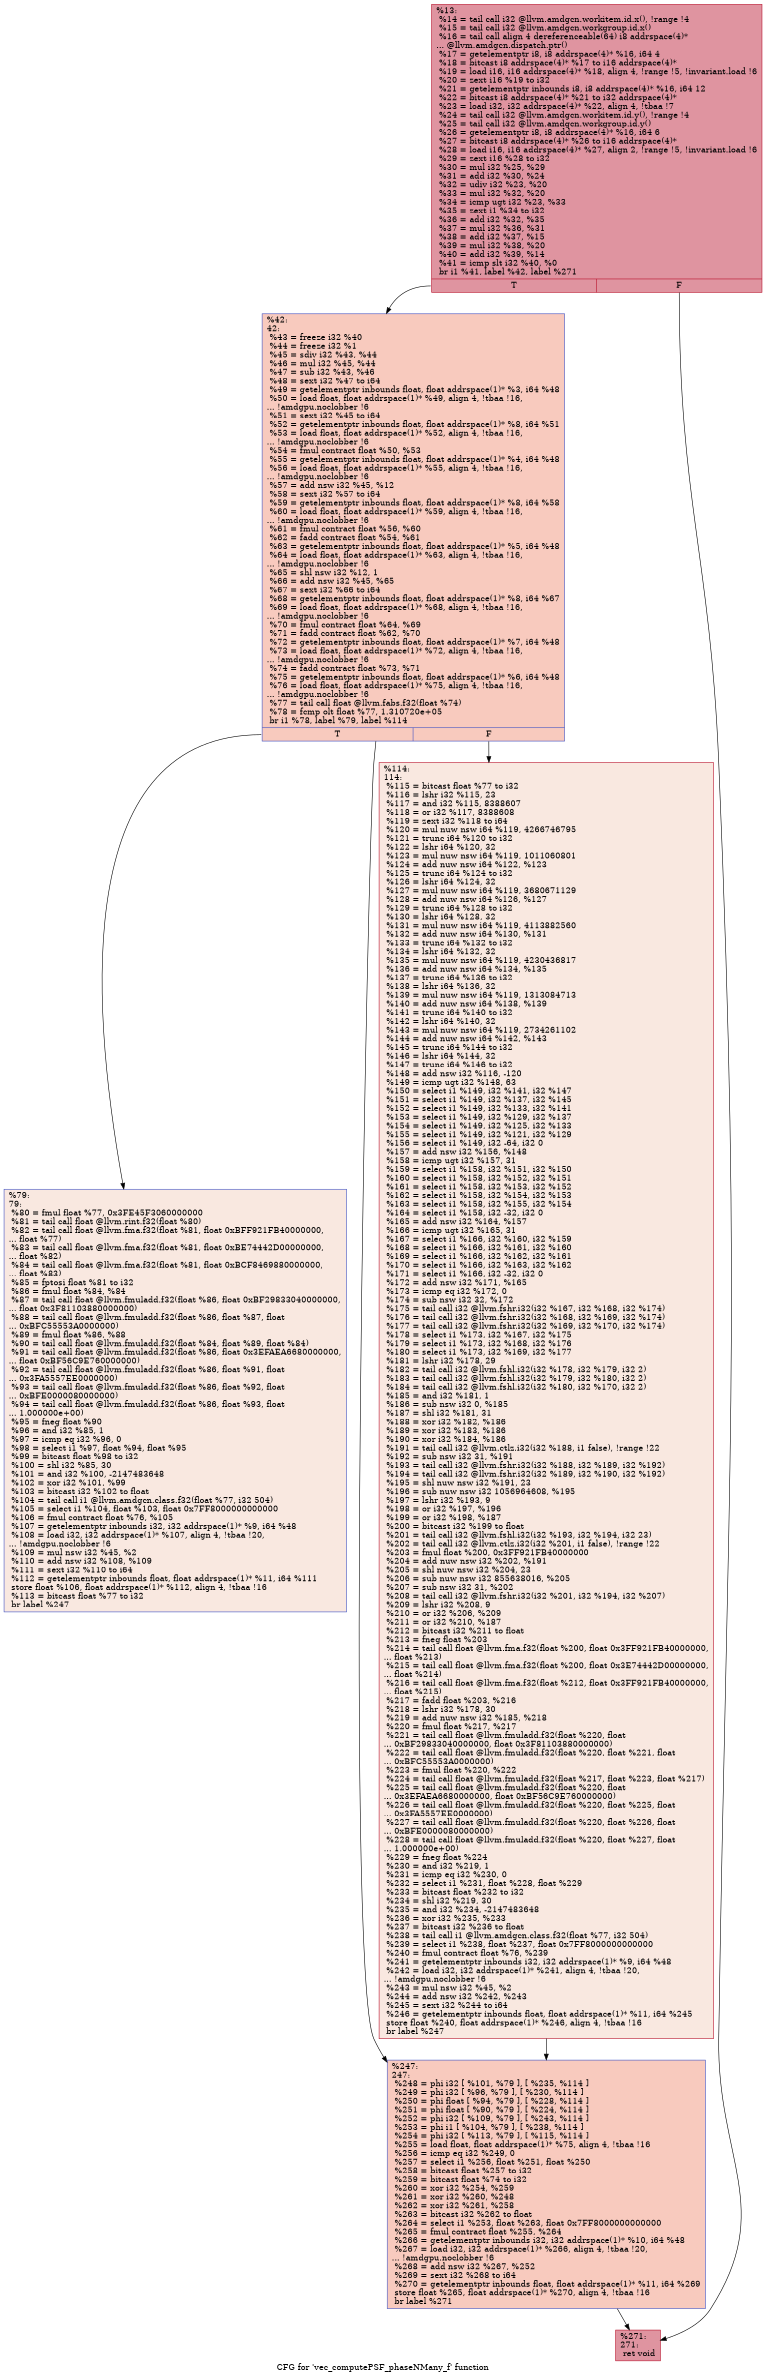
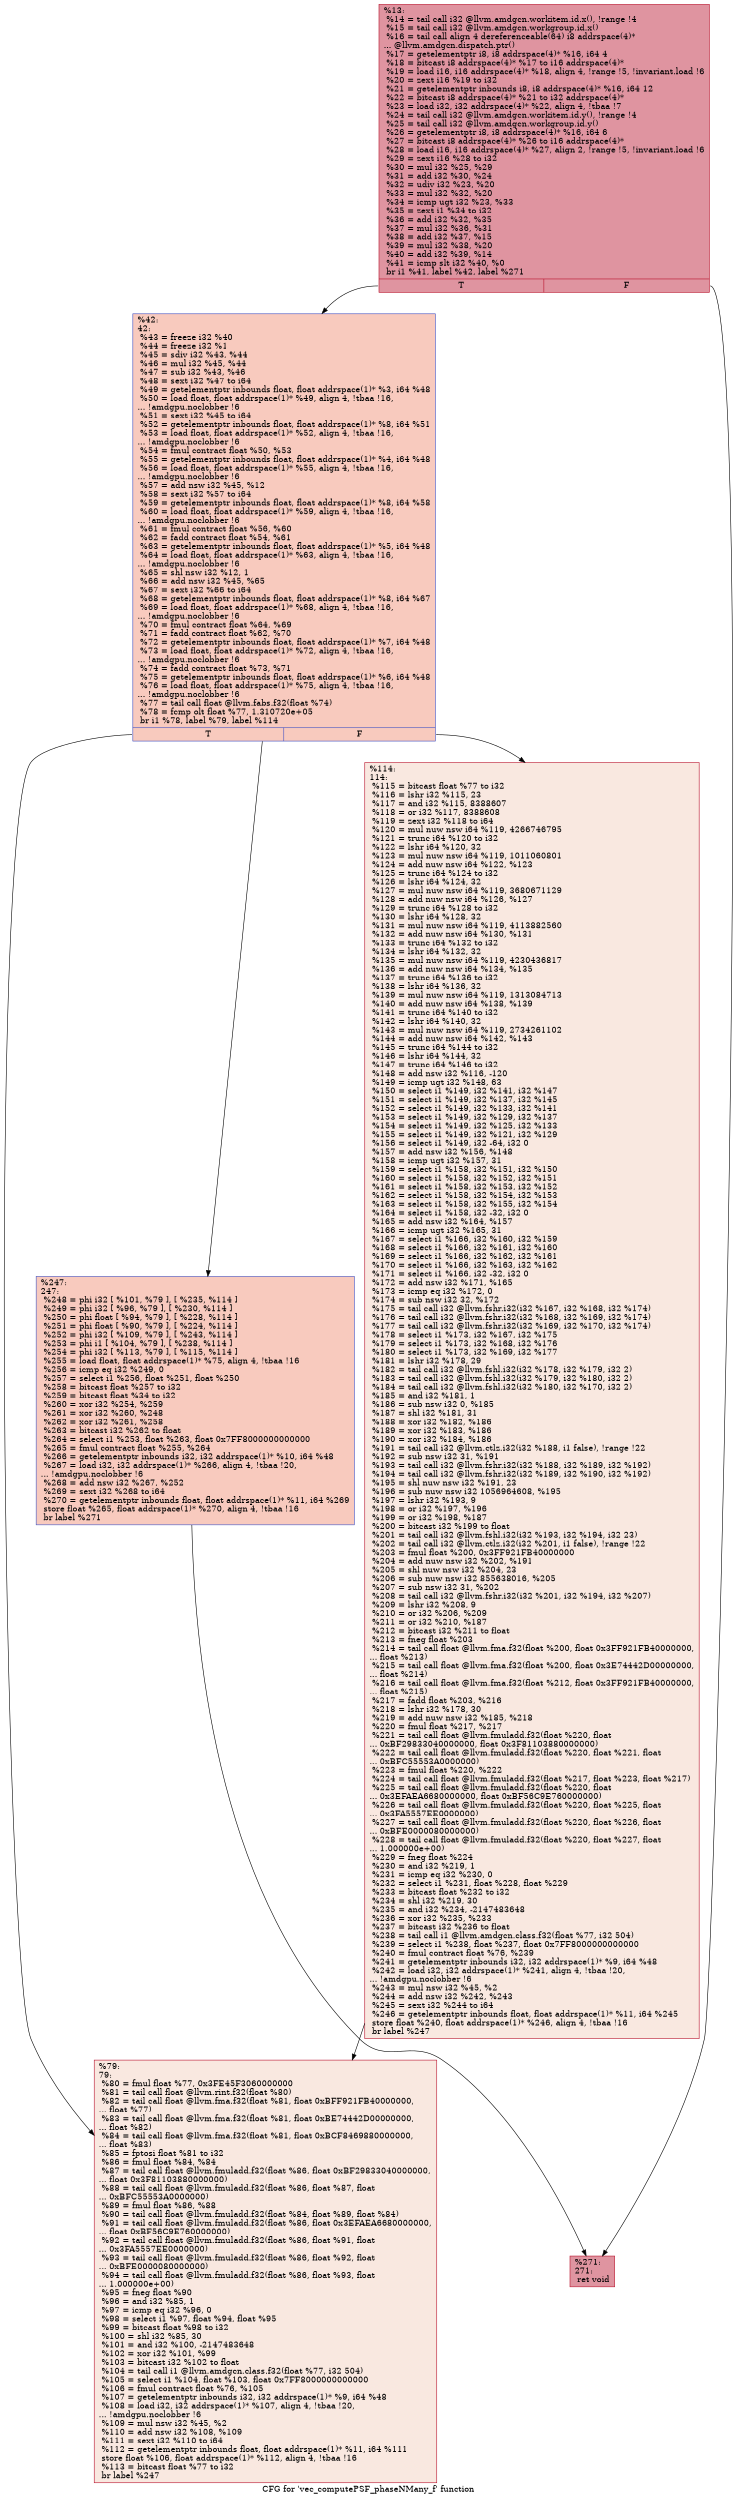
(175, 1401) -> (265, 2271)
(546, 2046) -> (361, 2035)
(460, 2180) -> (108, 1396)
